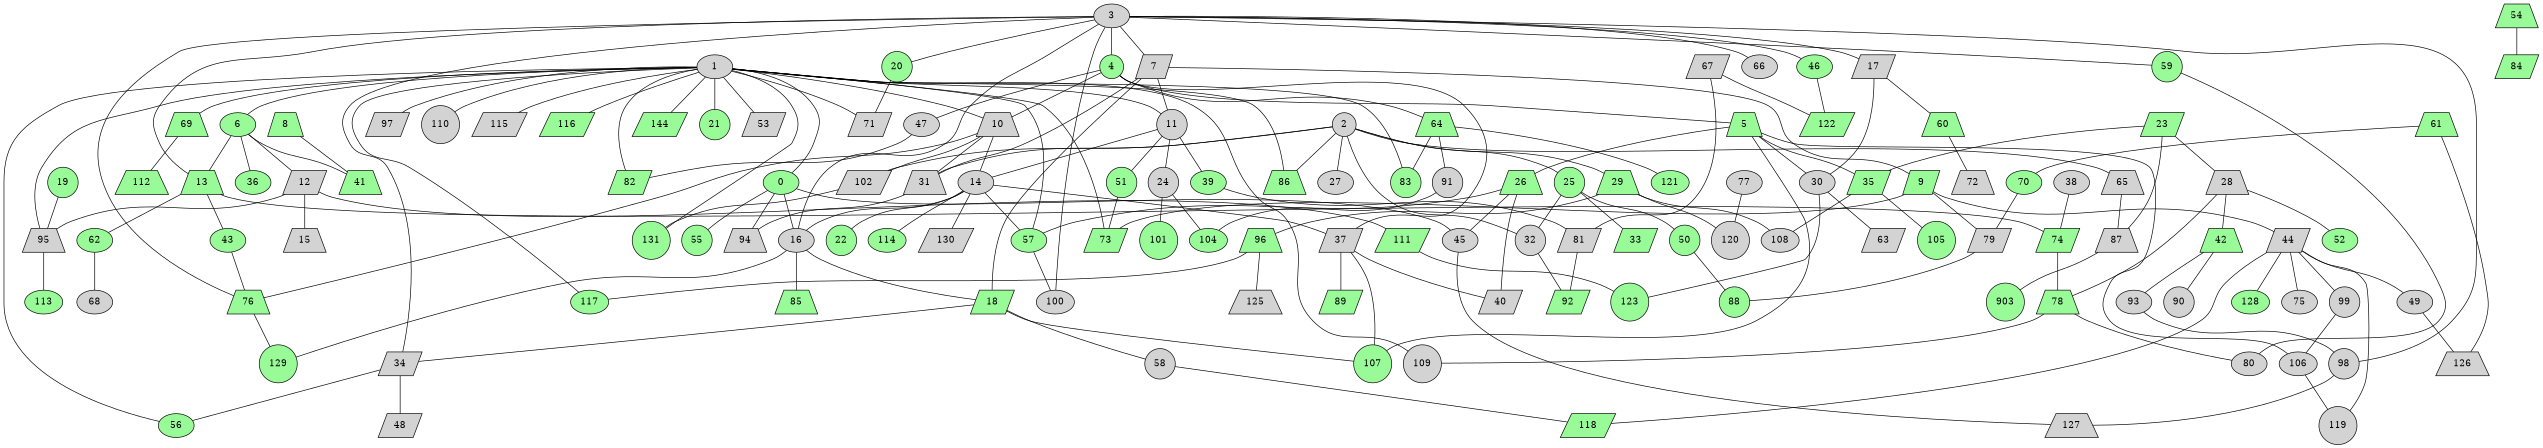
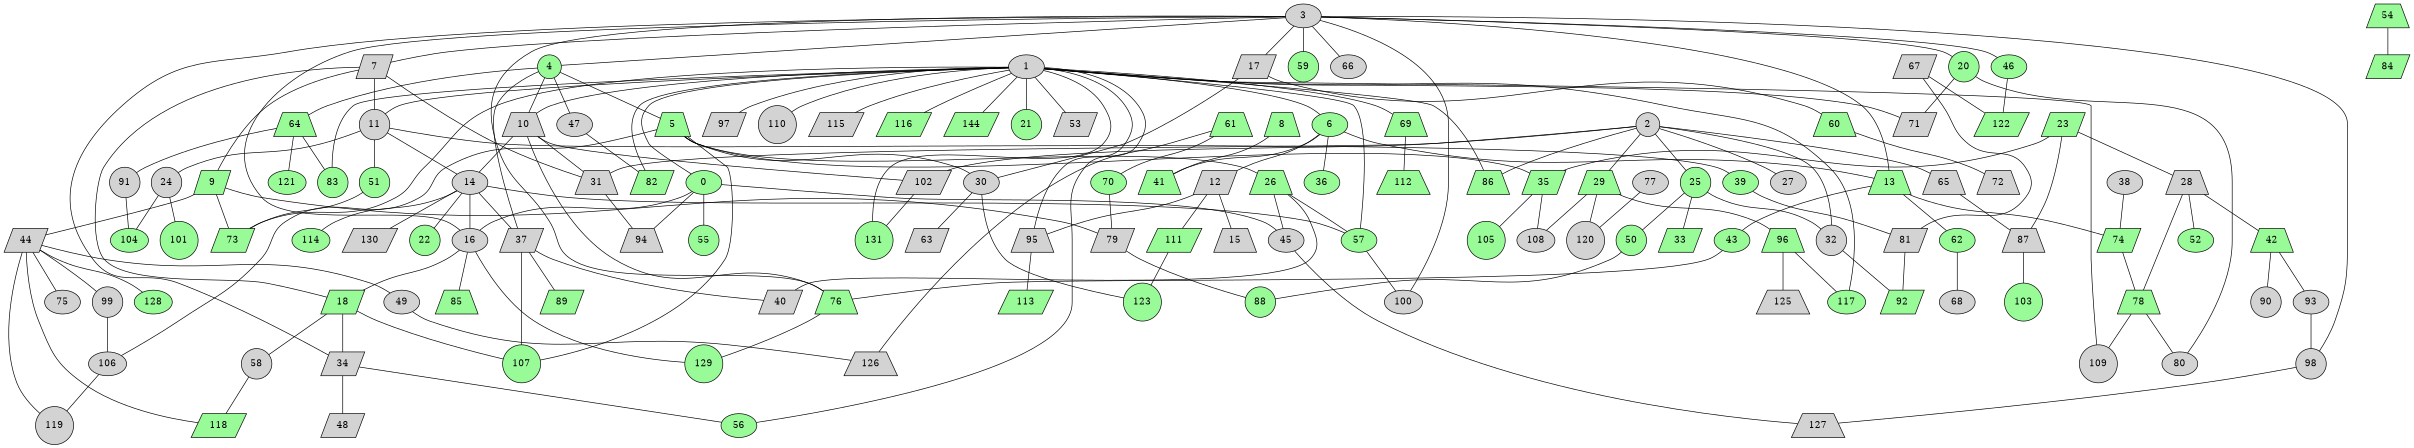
(63, 182) -> none
(2409, 236) -> (2211, 125)
(44, 302) -> (1026, 302)
(2005, 302) -> (2024, 302)
